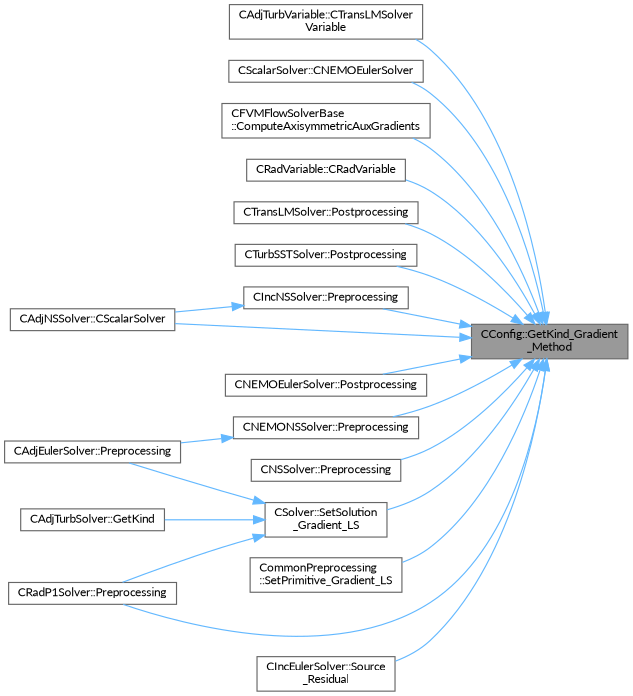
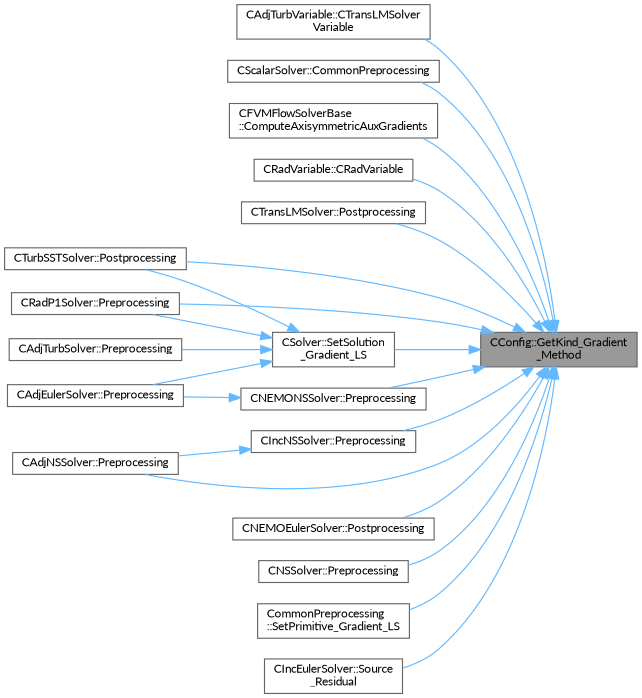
(326, 71) -> (334, 71)
none -> (219, 295)
(93, 320) -> (95, 463)
(93, 520) -> (95, 350)
